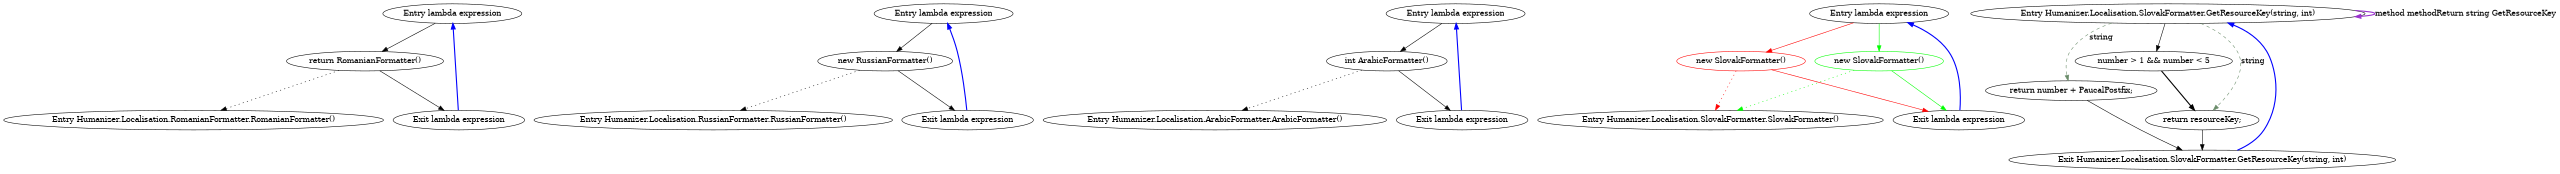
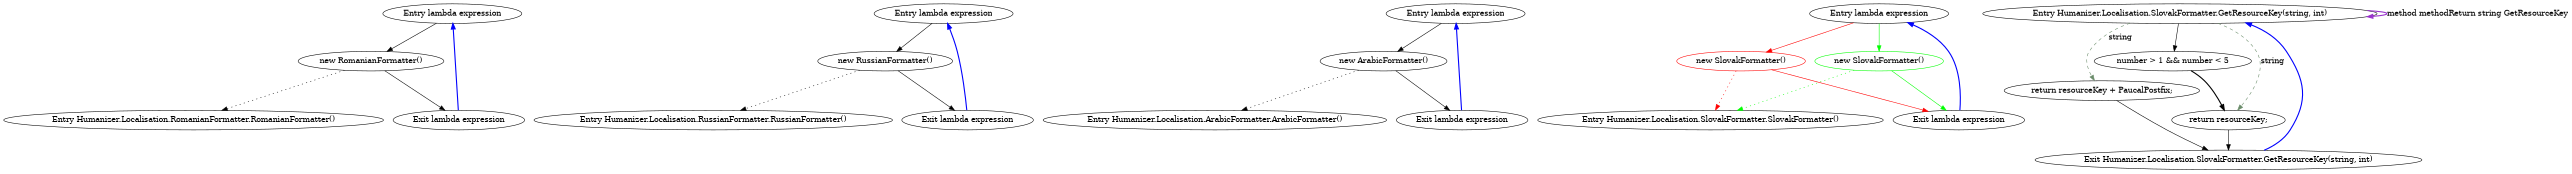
(365, 61) -> (371, 61)
(1387, 61) -> (1384, 61)
(2071, 91) -> (2102, 91)
